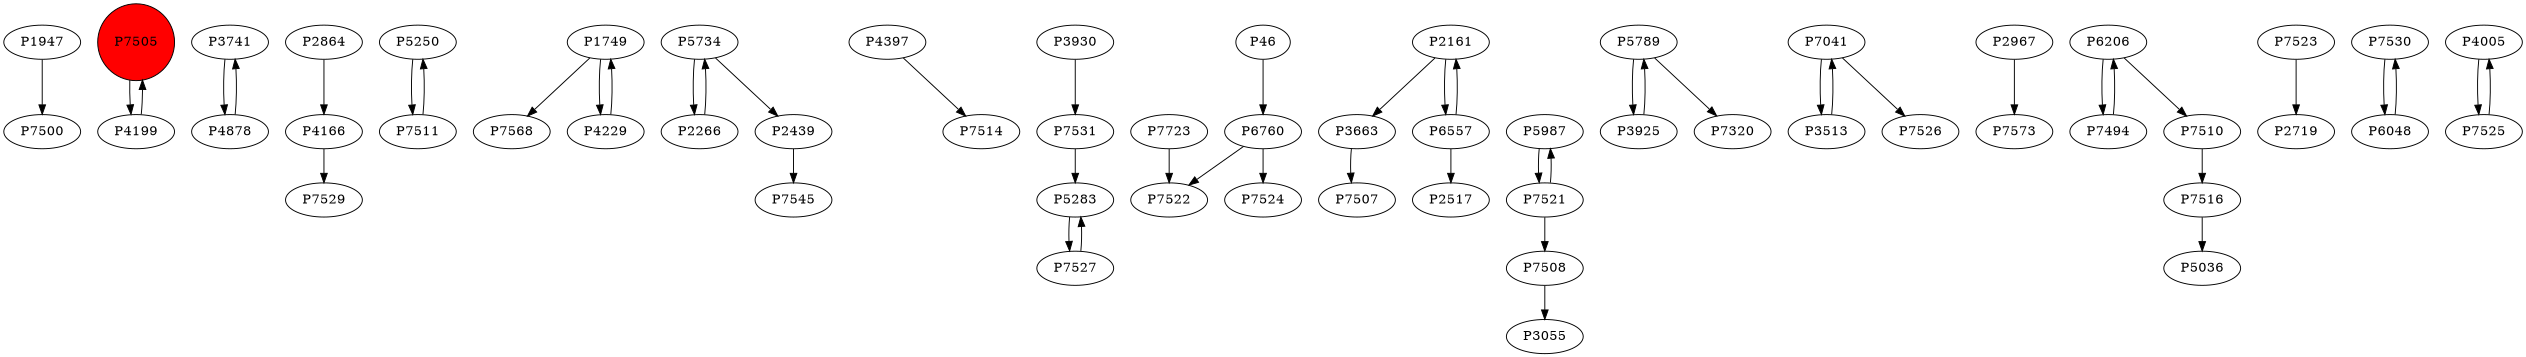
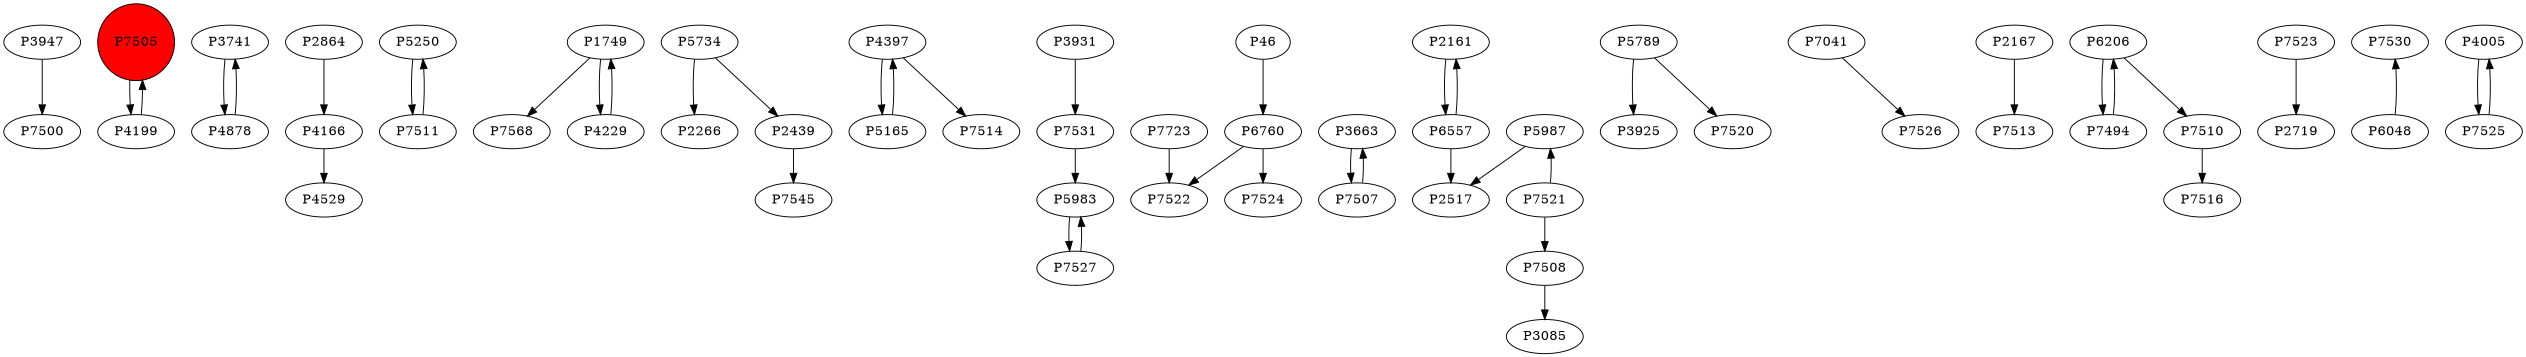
(42, 42) -> (42, 42)
(1075, 42) -> (1075, 42)
(2014, 42) -> (2014, 42)
(2384, 82) -> none
(1408, 84) -> (1363, 170)
(706, 92) -> none
(1645, 92) -> none
none -> (887, 132)
(1733, 132) -> (1733, 132)
(1827, 132) -> none
(2014, 132) -> (2014, 132)
(1538, 161) -> (1502, 163)
(324, 200) -> (324, 200)
(1075, 200) -> (1075, 200)
(2202, 268) -> none
(1545, 337) -> (1545, 337)
